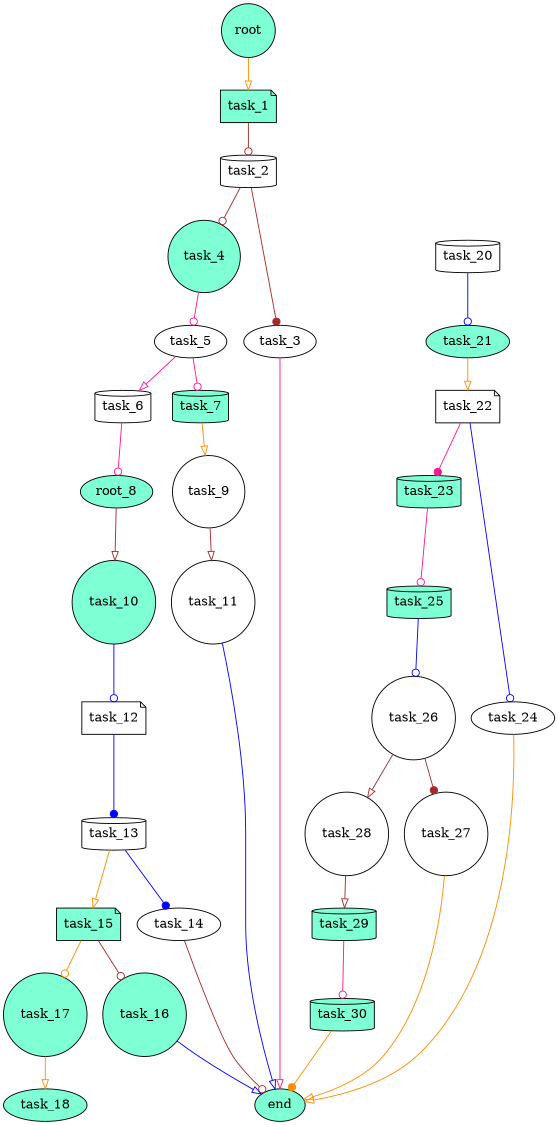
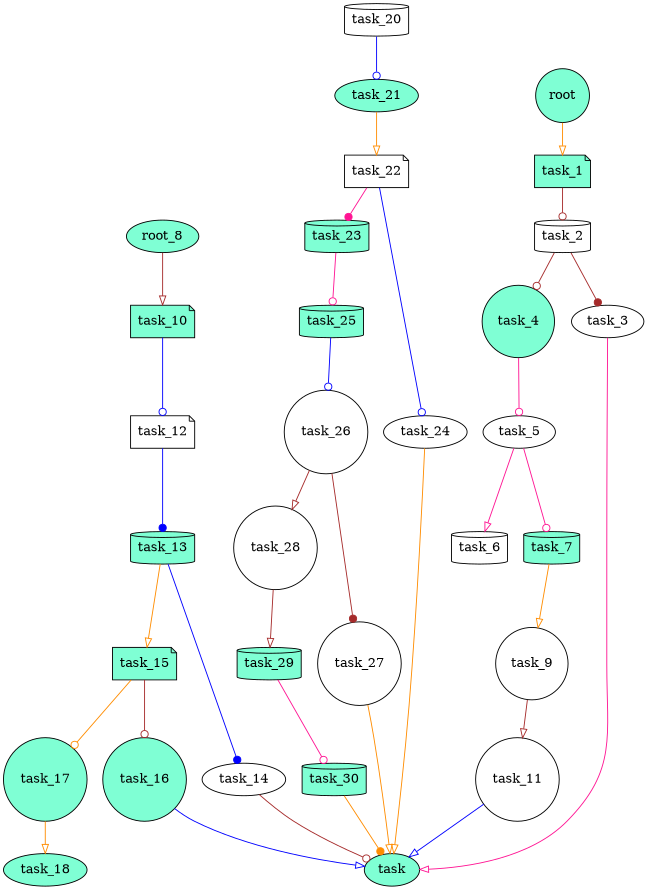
(120, 445) -> none
(114, 602) -> (163, 321)
(114, 834) -> (163, 548)
(280, 1105) -> (392, 870)
